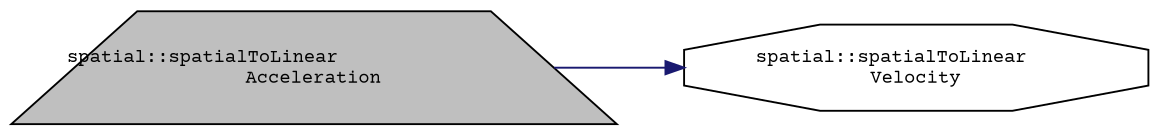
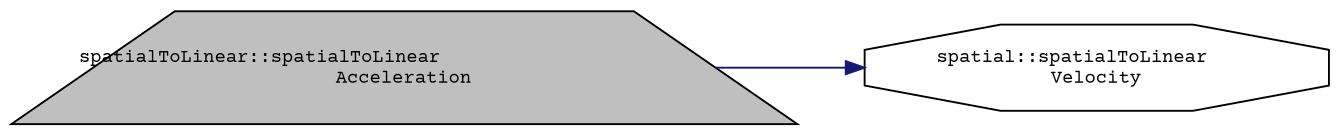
(314, 68) -> (404, 68)
